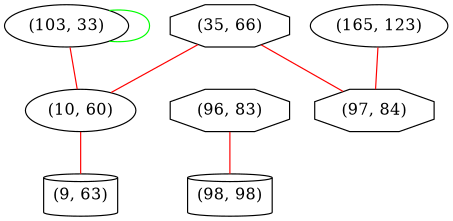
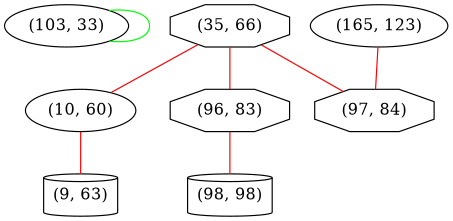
(74, 68) -> none
none -> (230, 68)
